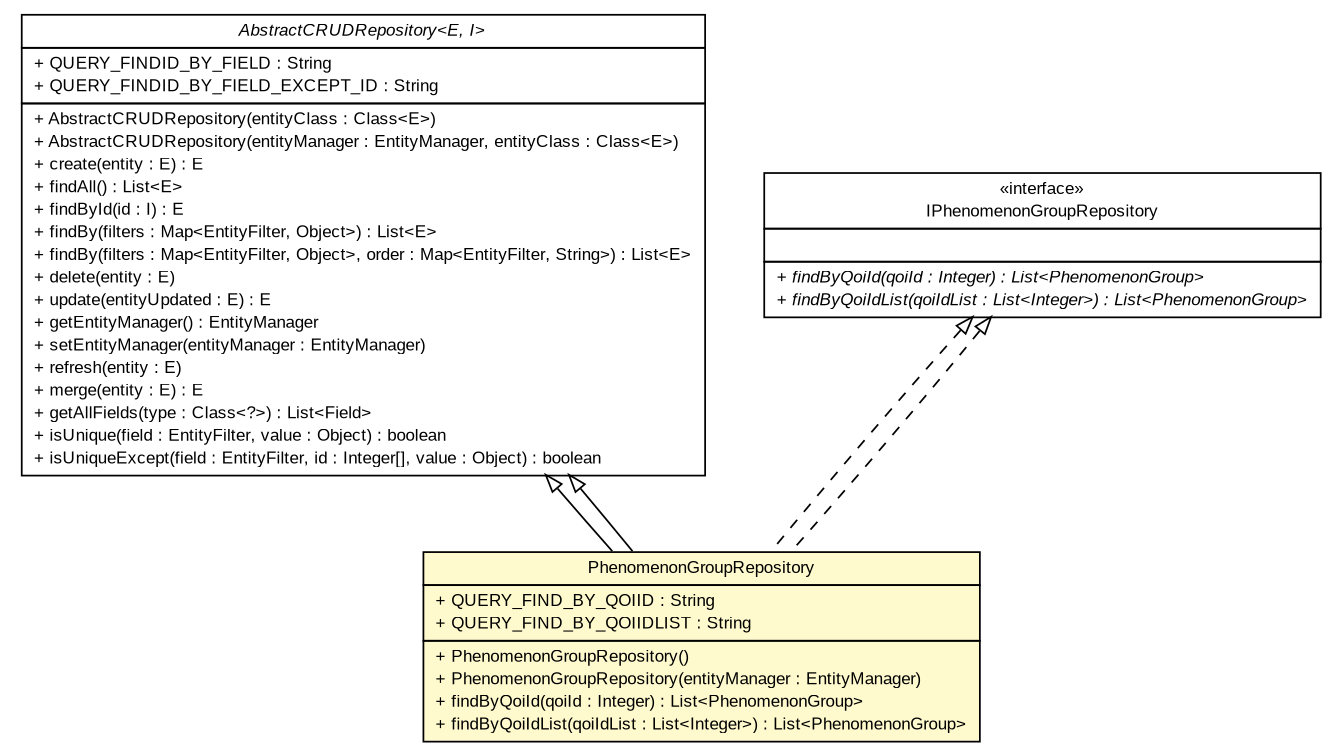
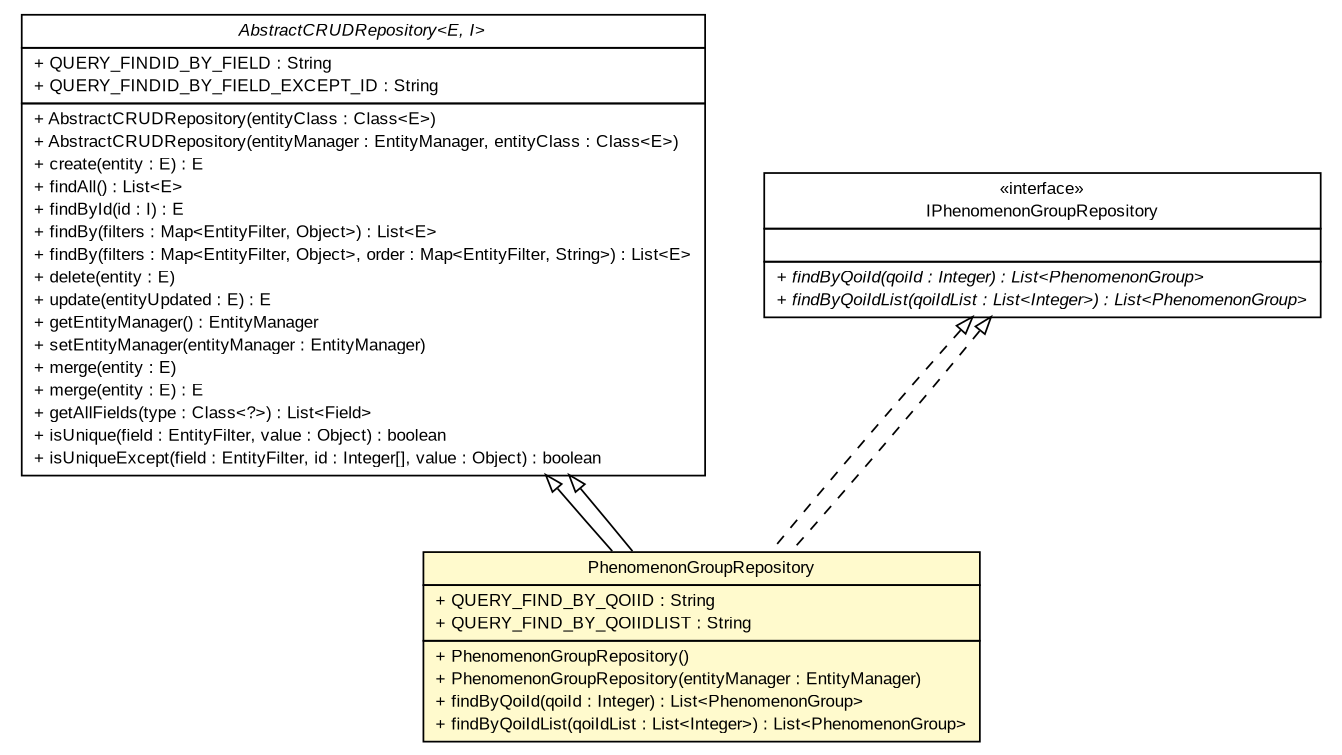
(108, 368) -> (105, 368)
